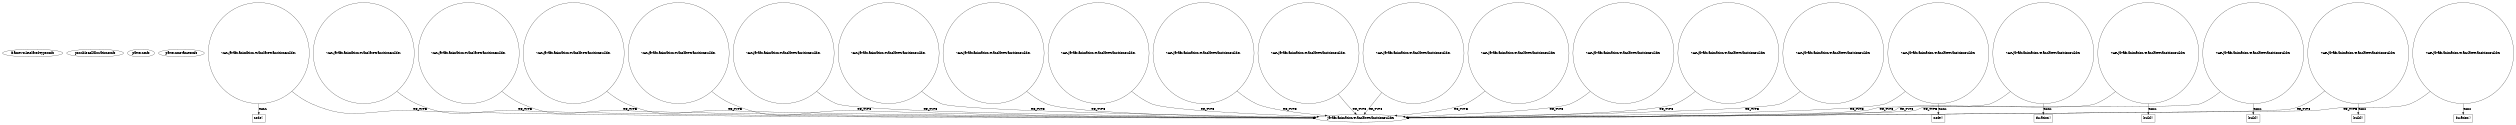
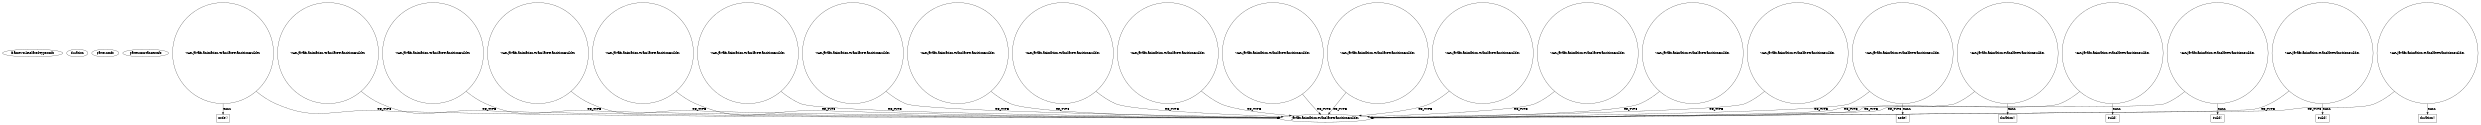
(95, 53) -> (77, 53)
